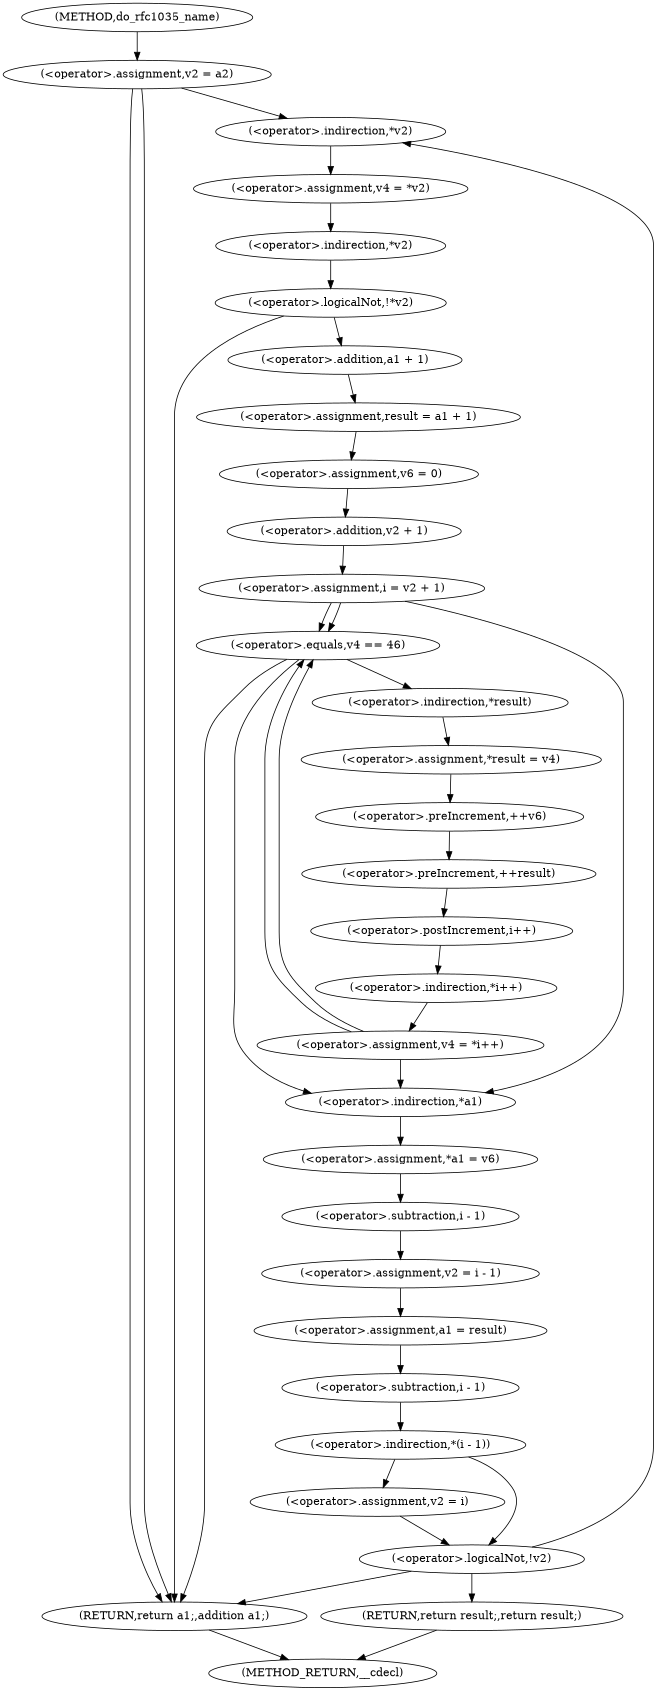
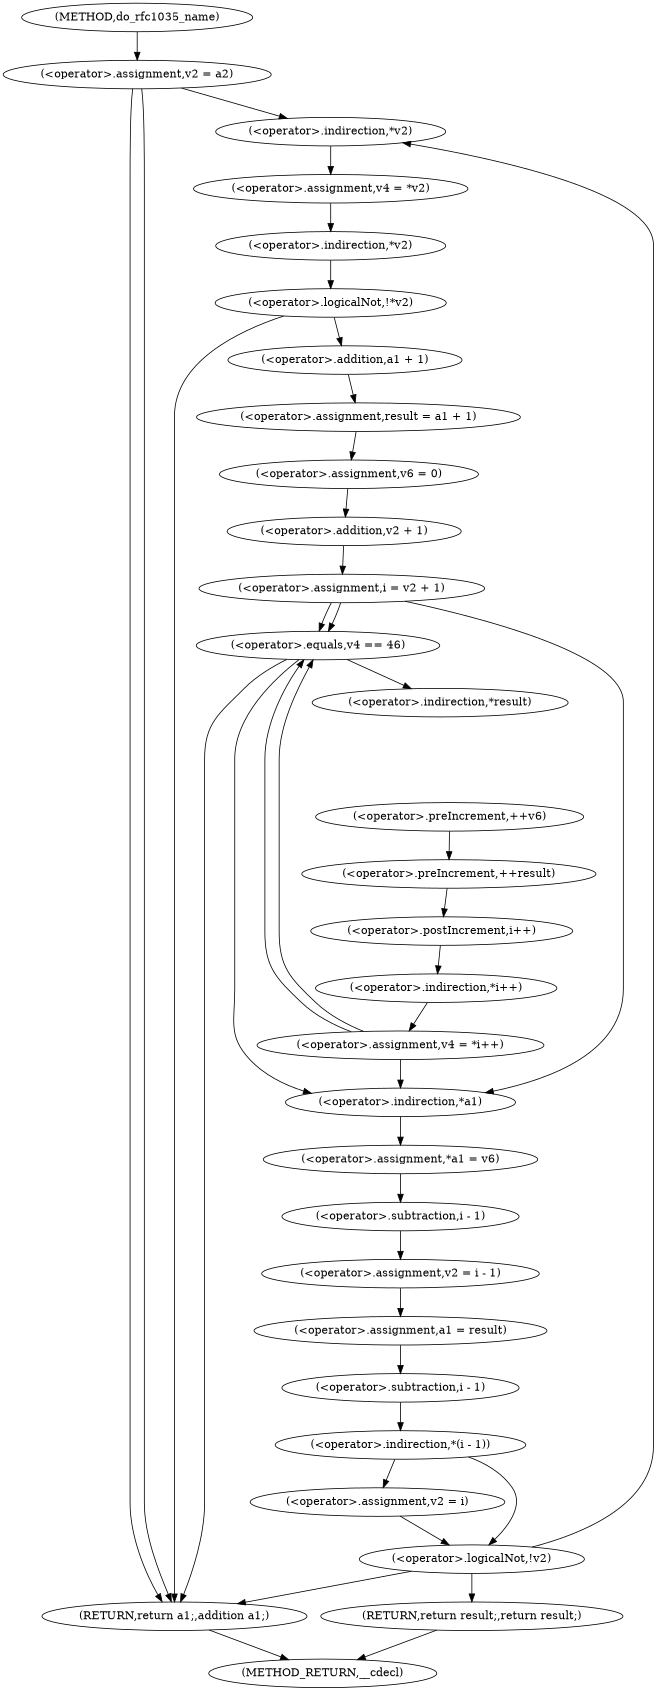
(451, 760) -> none
